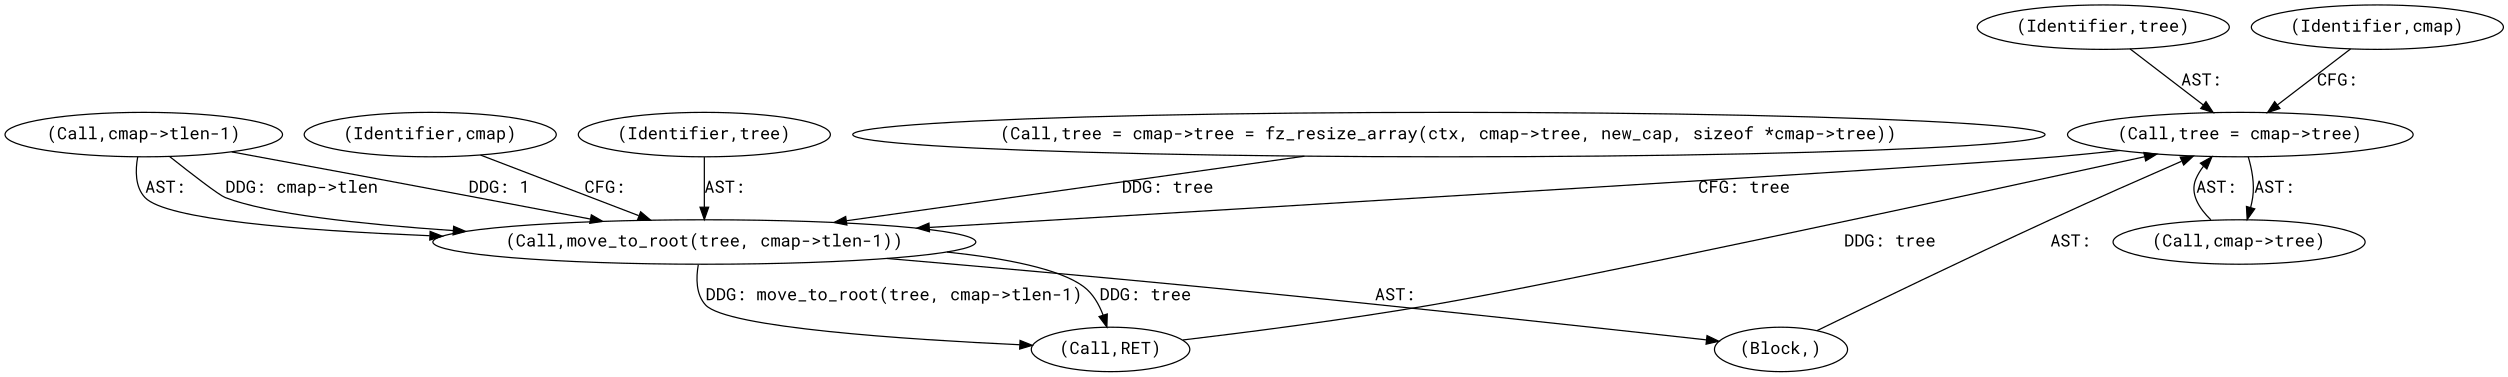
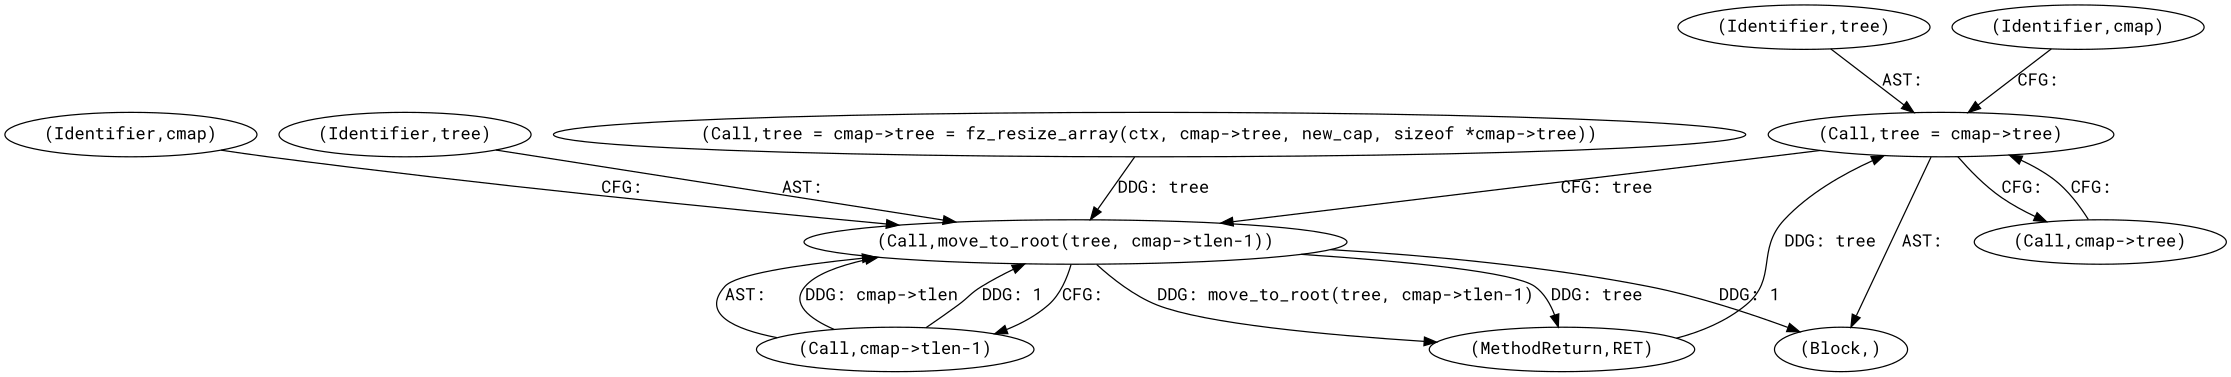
(2222, 188) -> (2097, 188)
(2280, 188) -> (2027, 188)
(1998, 244) -> (1894, 236)
(1401, 296) -> (1750, 296)
none -> (1048, 305)
(1111, 349) -> (1562, 349)
